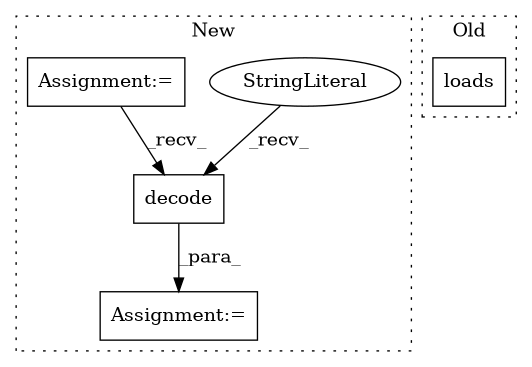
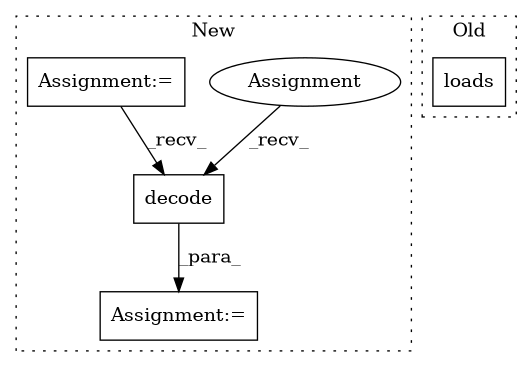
(305, 82) -> (305, 82)
